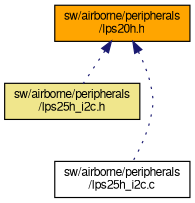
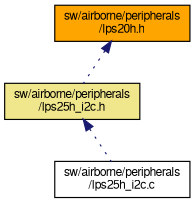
(153, 107) -> (101, 145)
